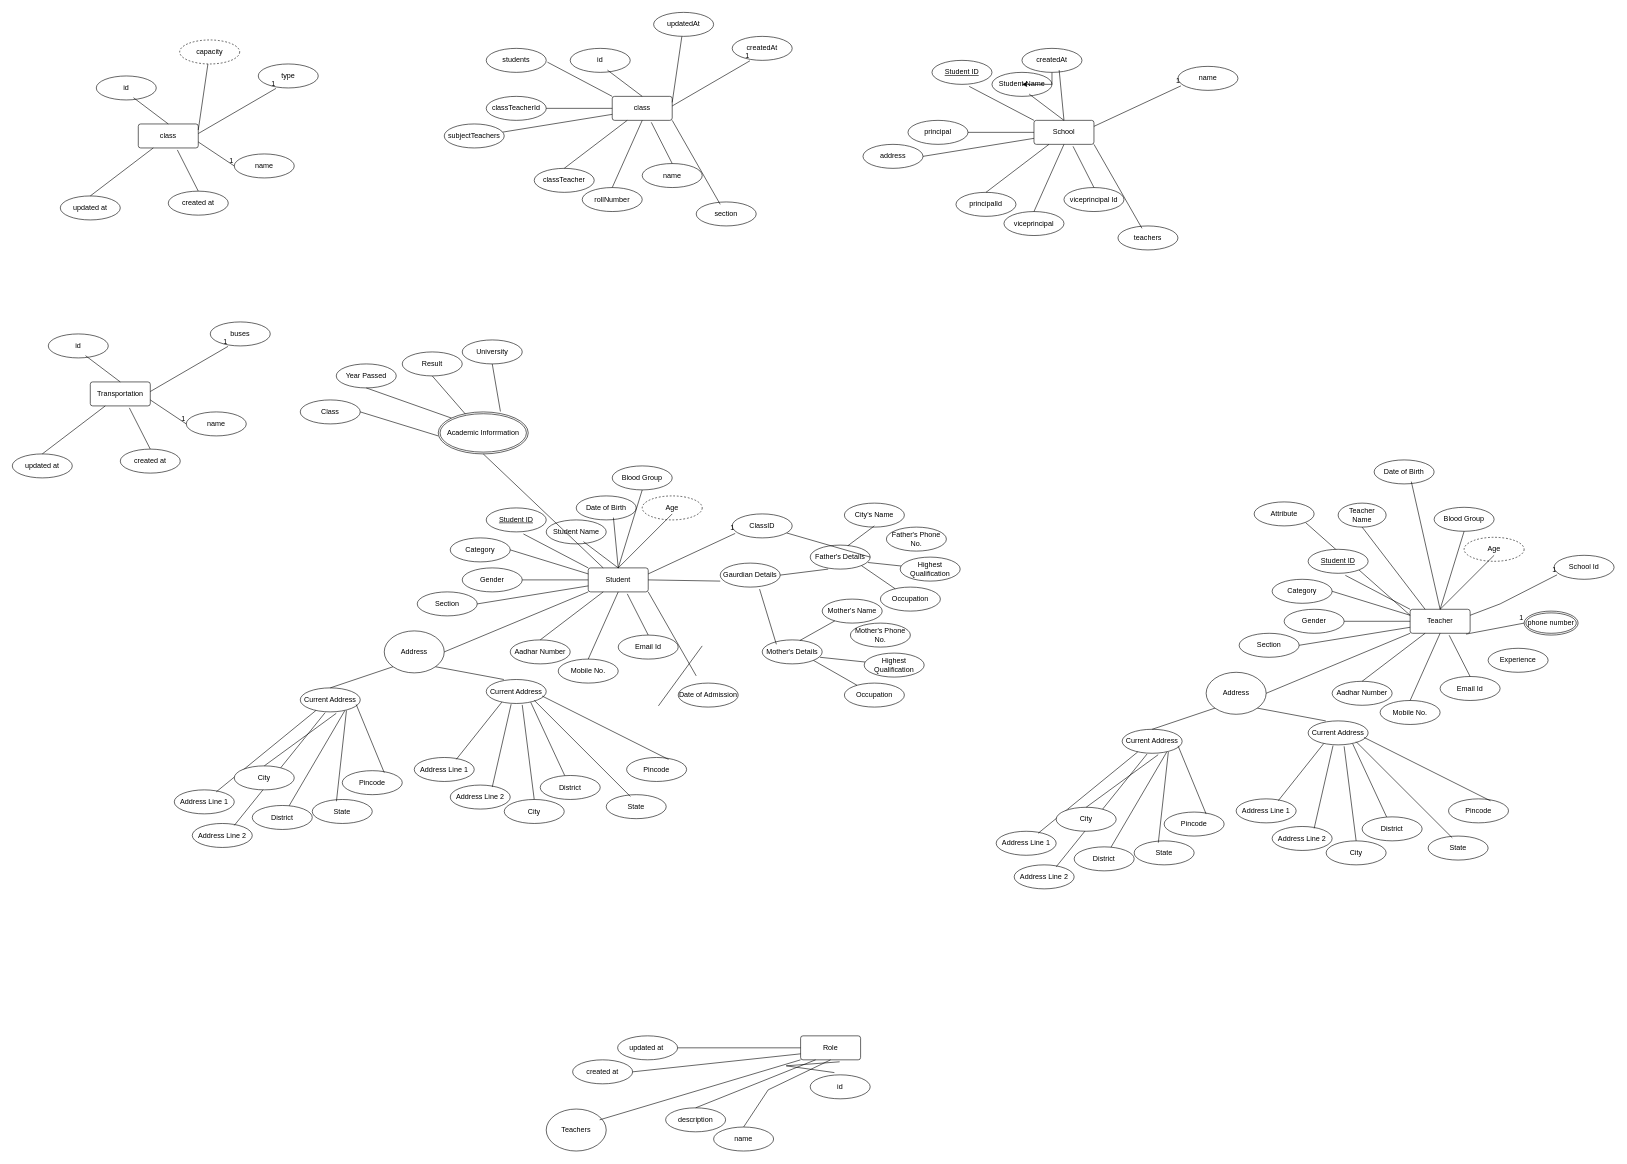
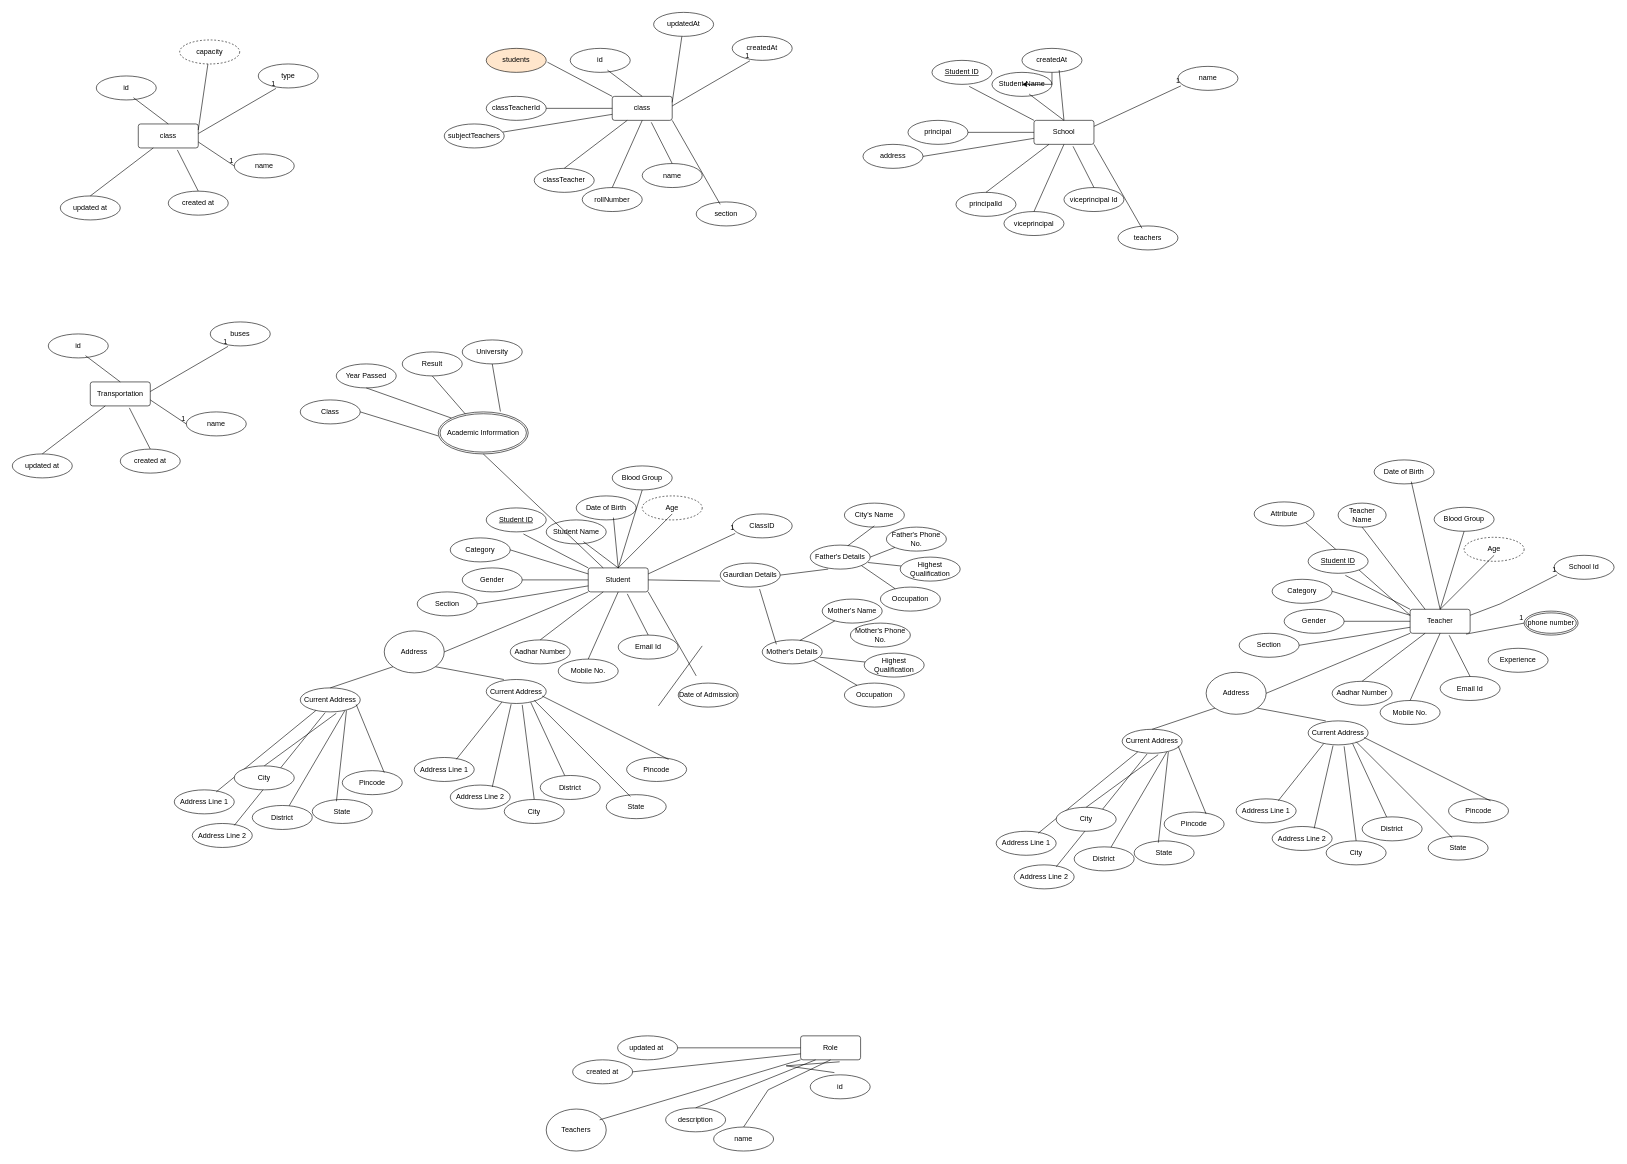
(516, 60) -> (516, 60)
(829, 545) -> (883, 552)
